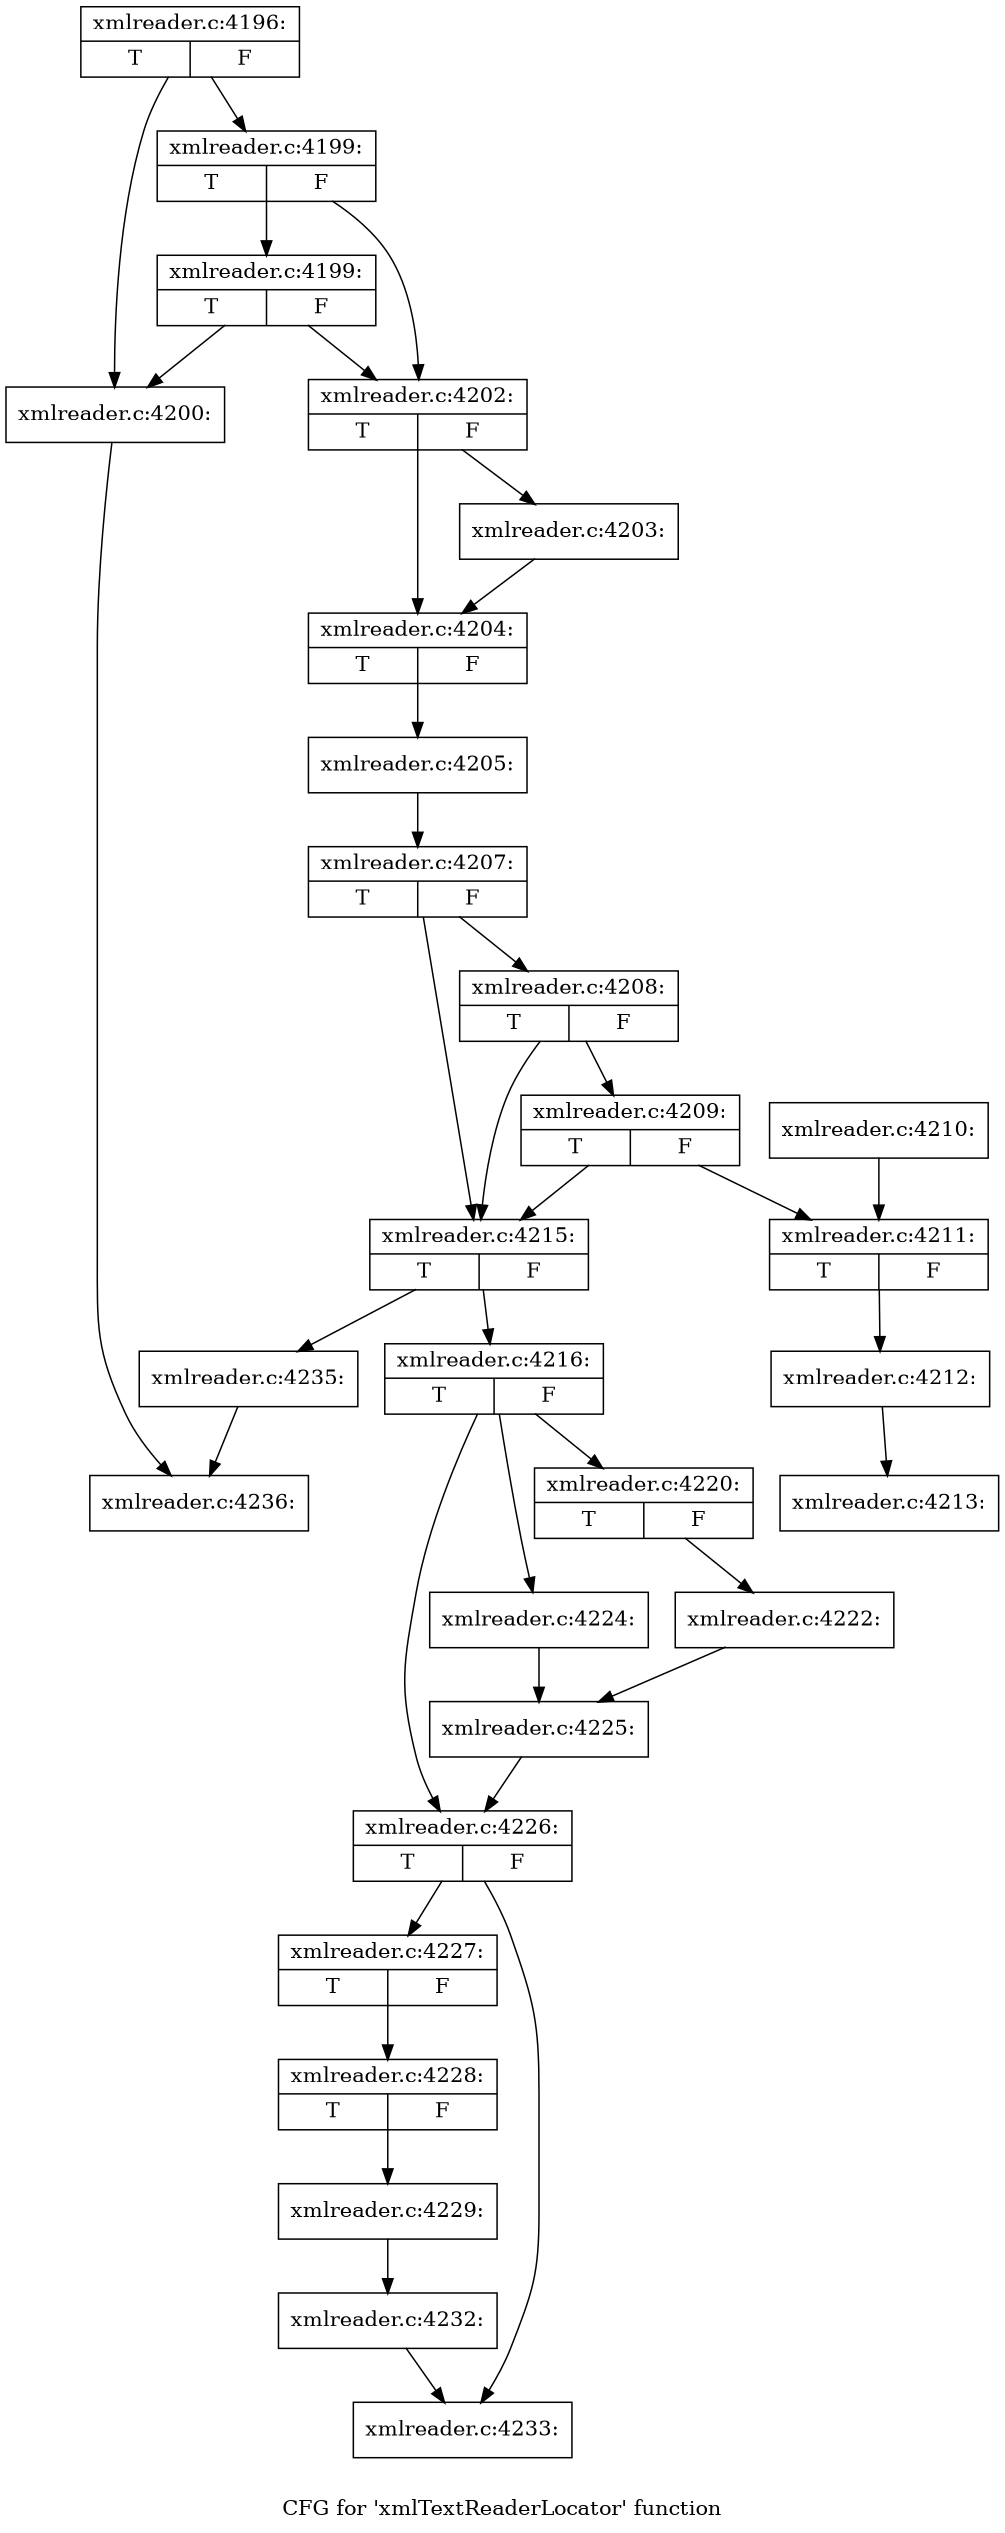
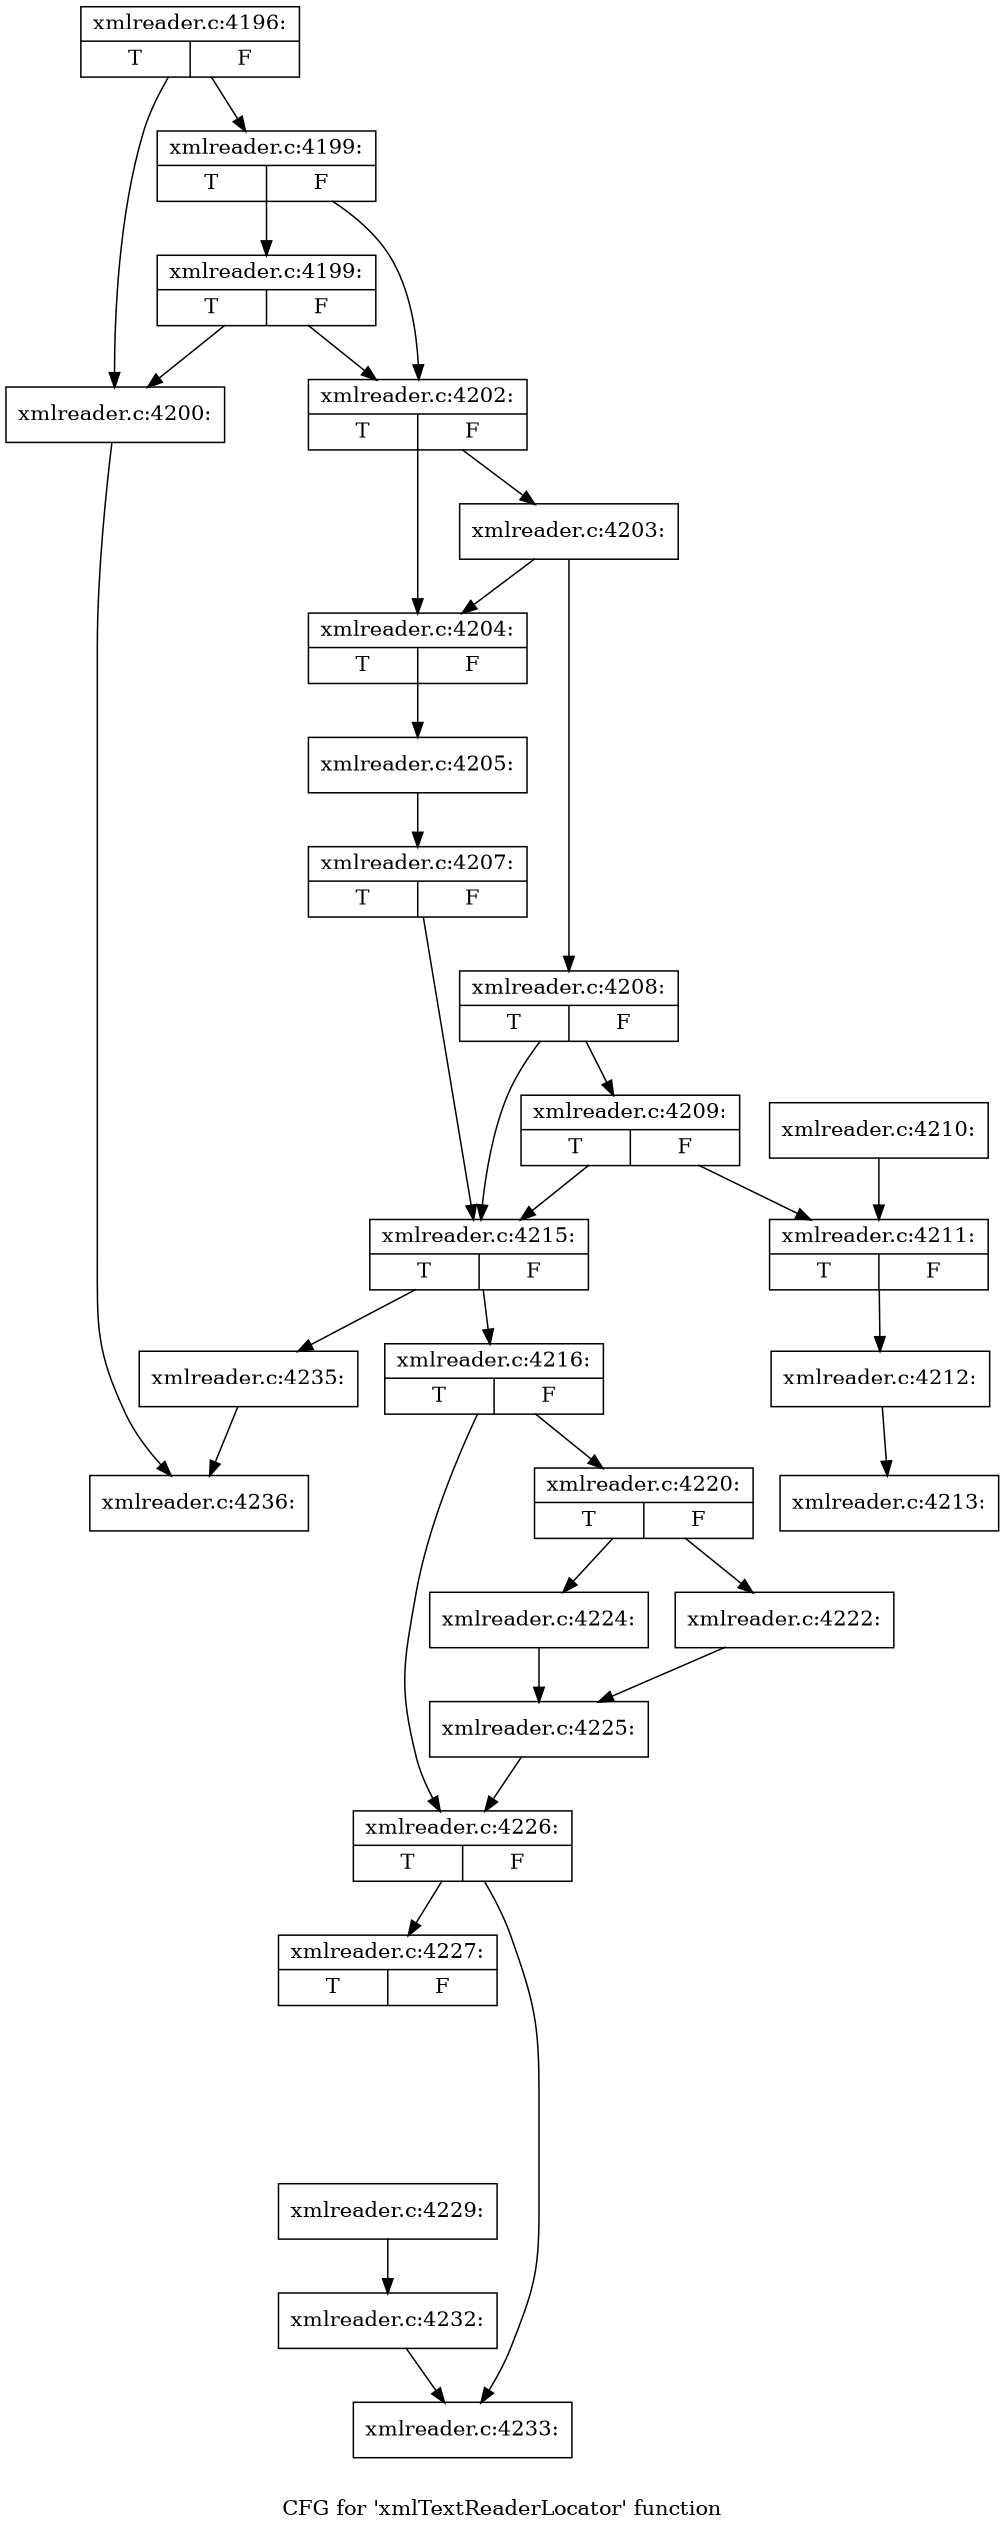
(487, 939) -> (569, 758)
(513, 1496) -> (593, 1560)
(388, 2095) -> none
